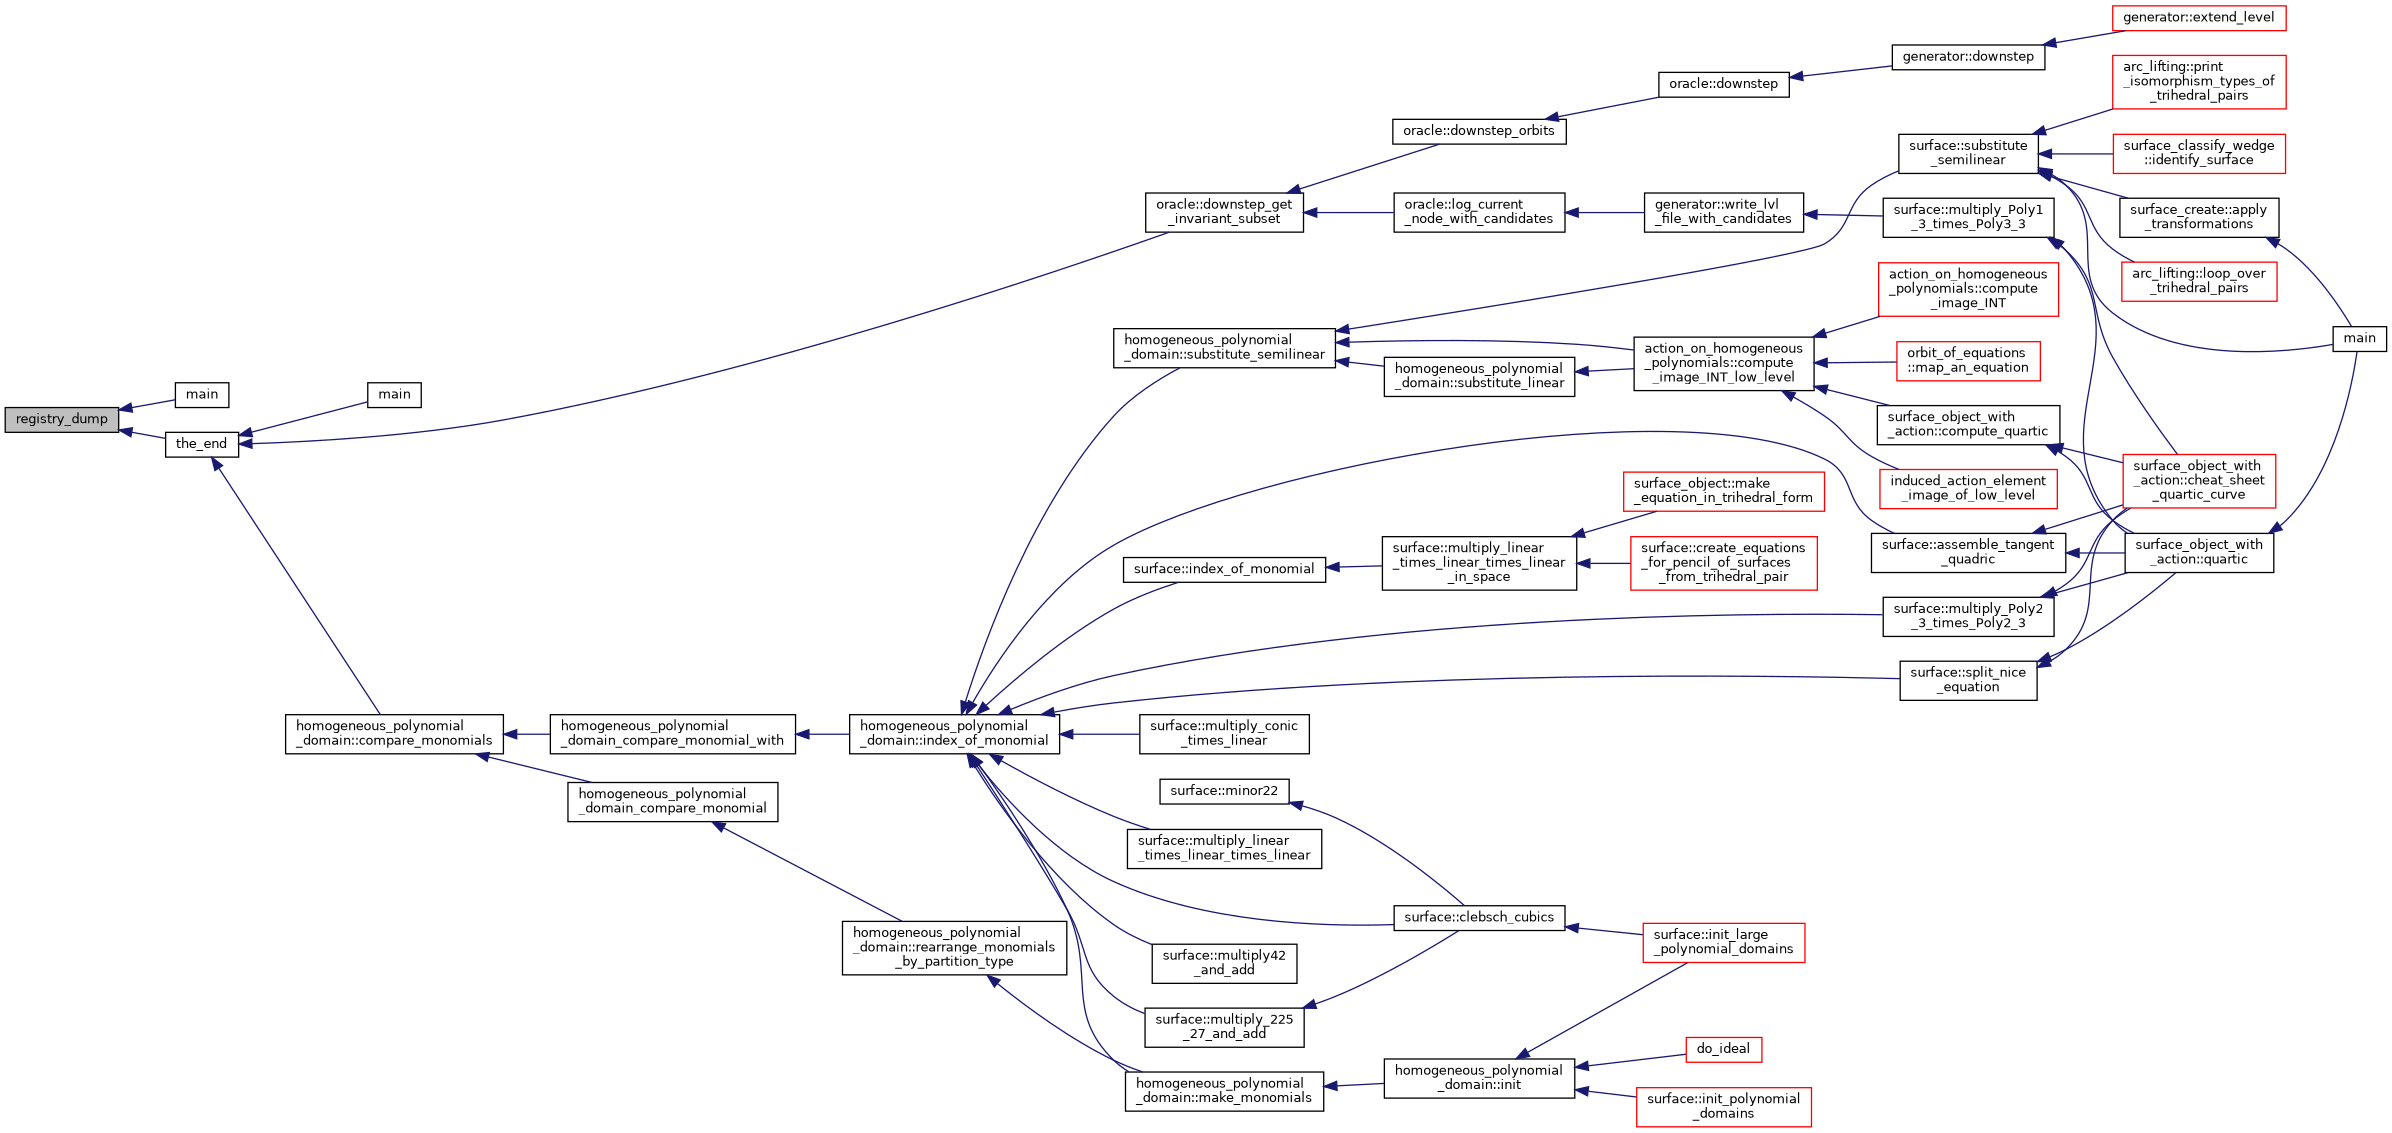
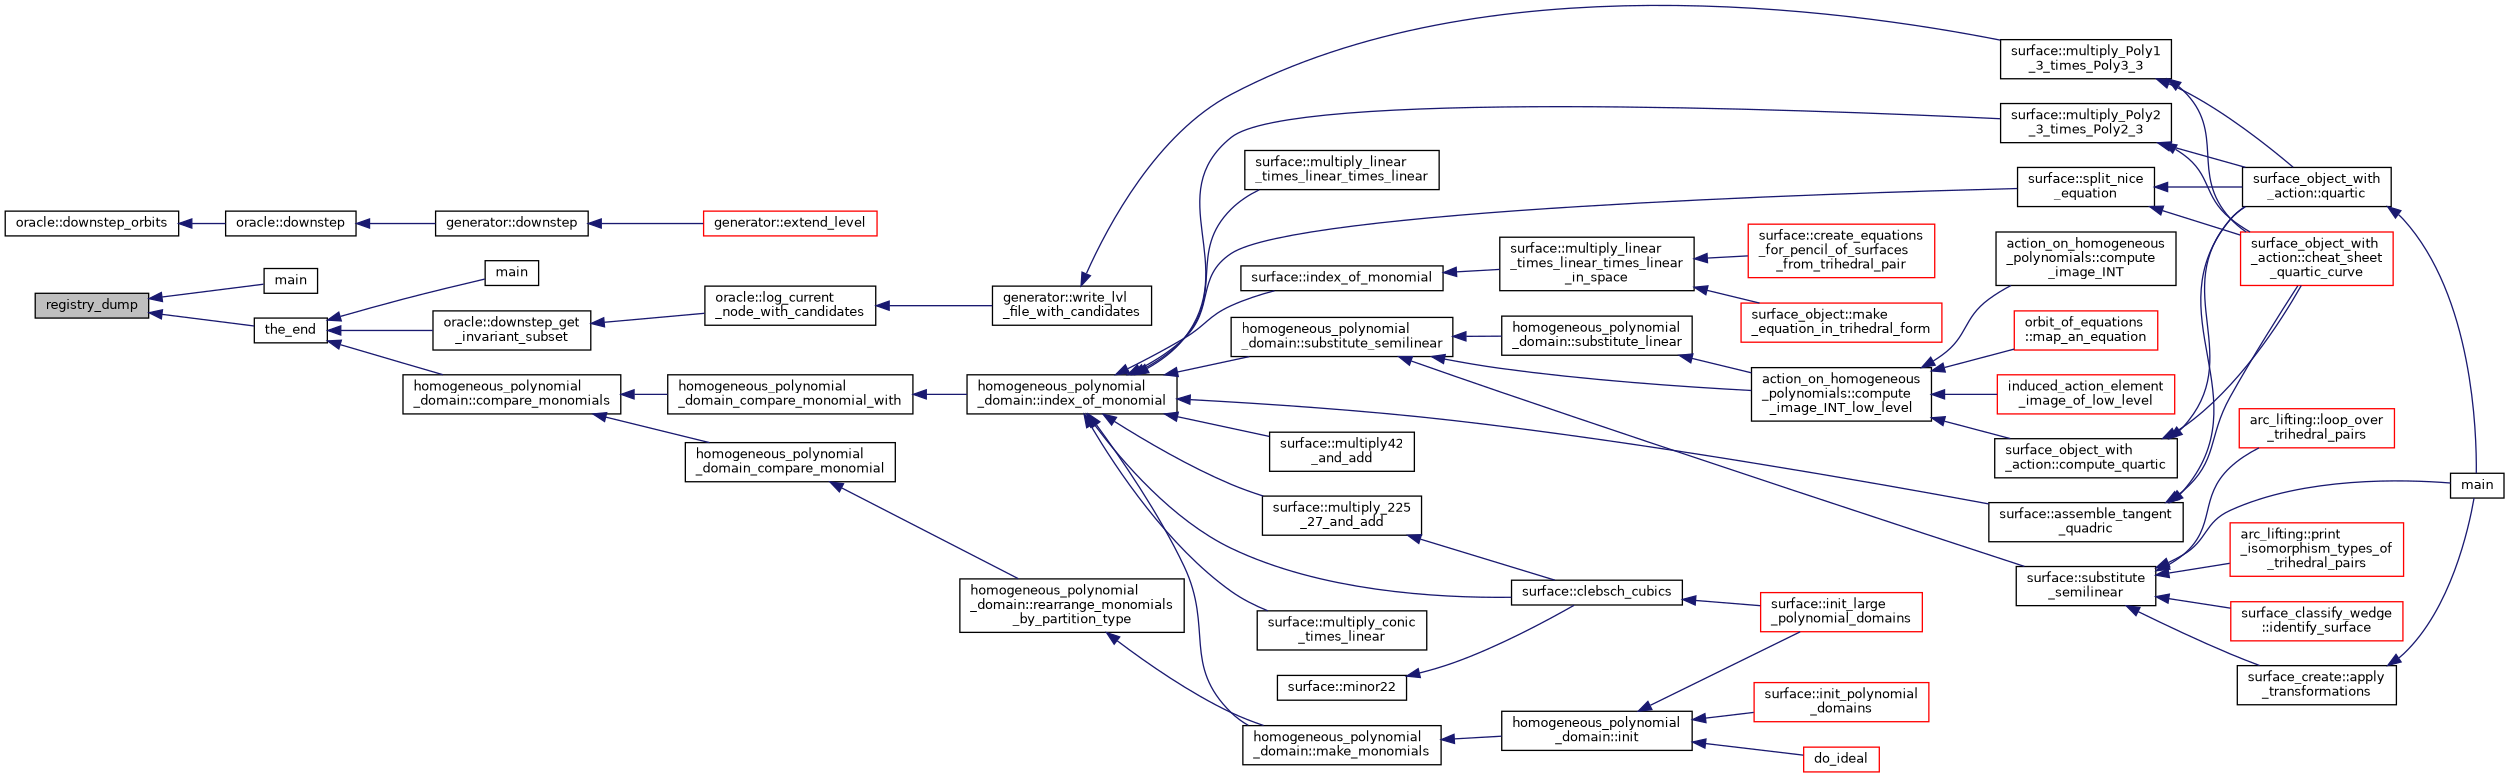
(1369, 167) -> none
(1969, 290) -> (2086, 259)
